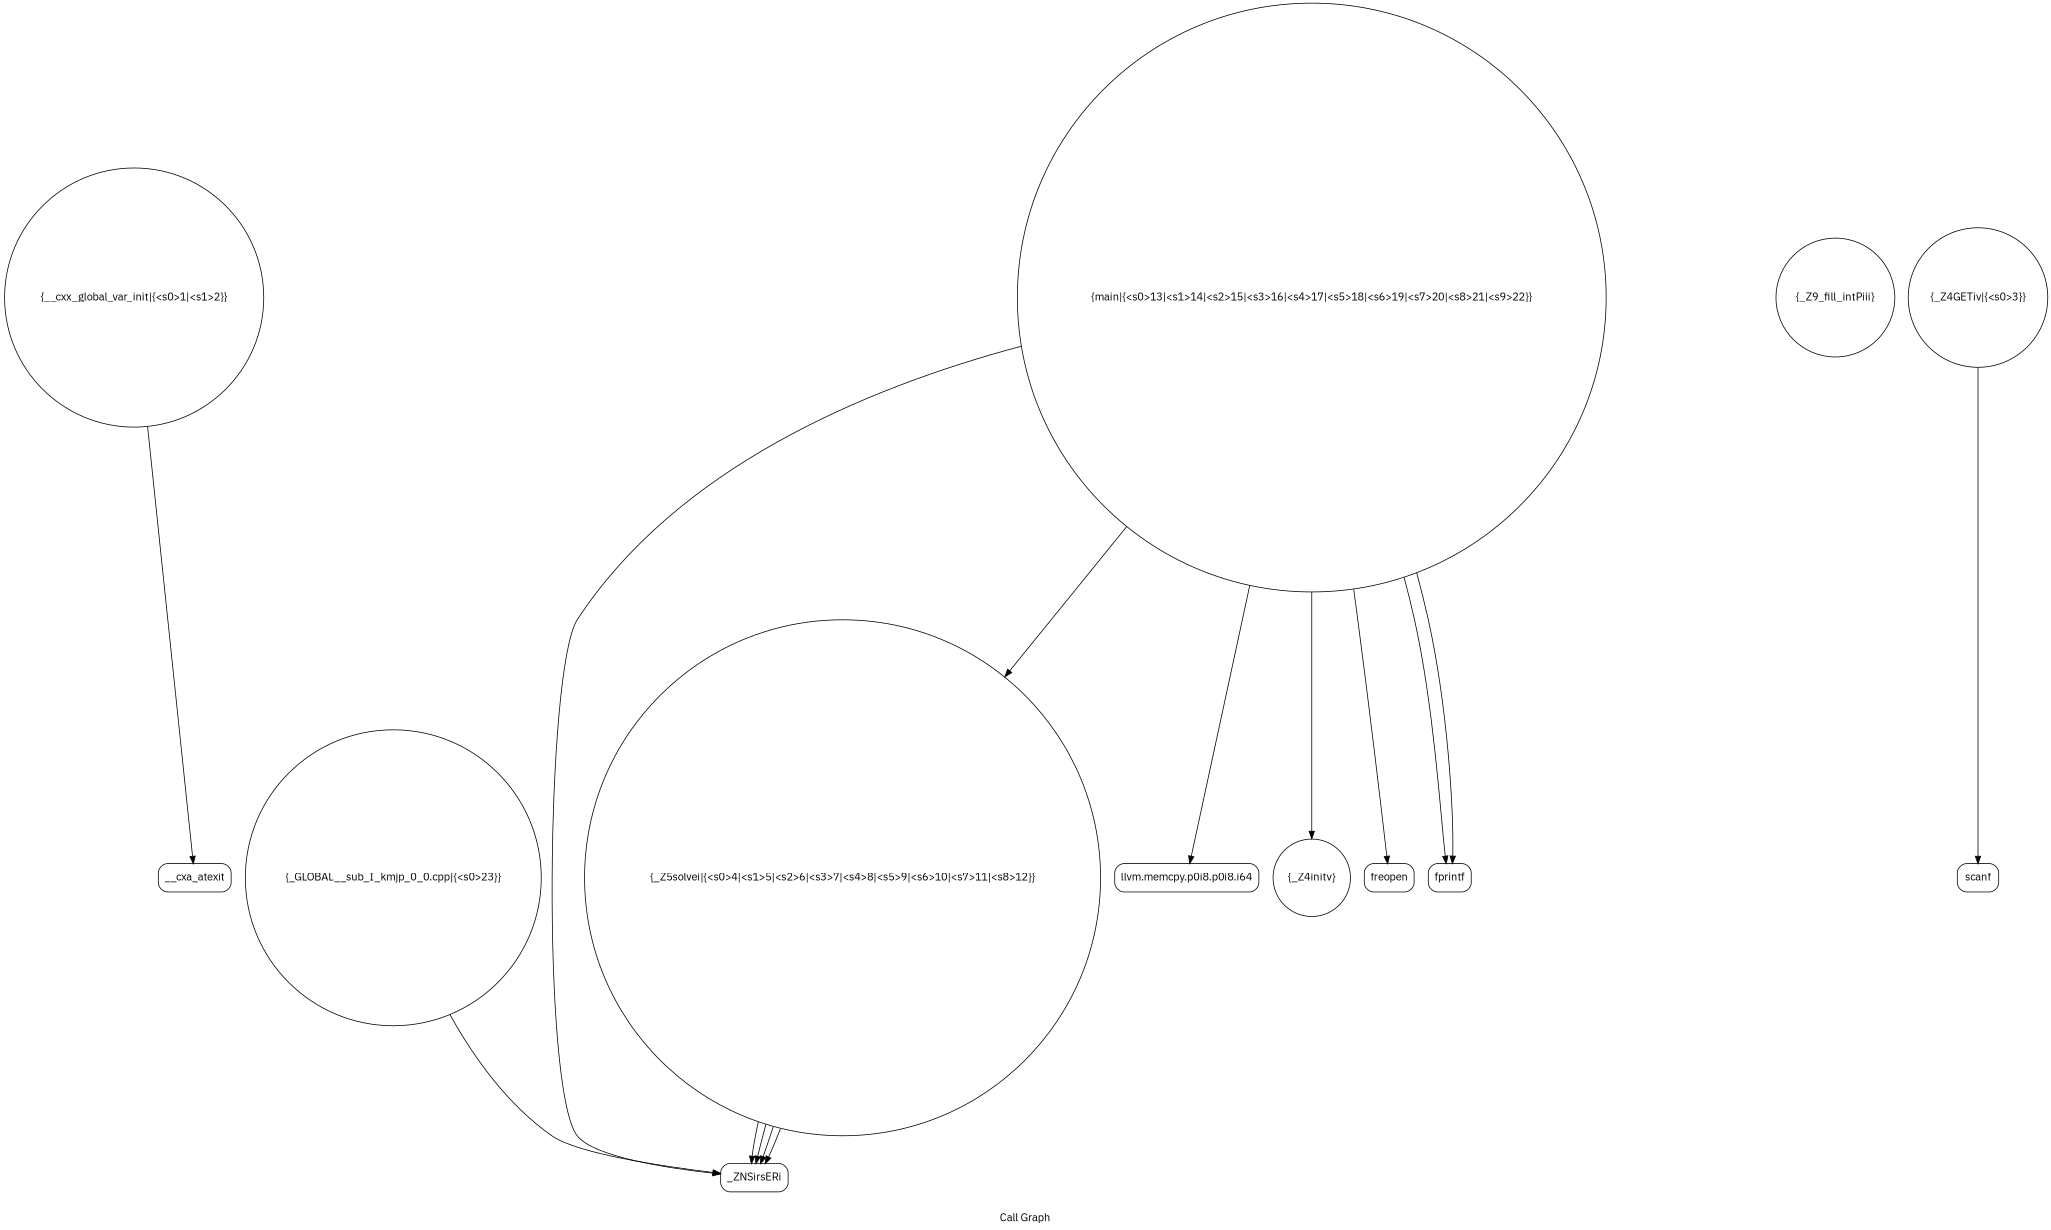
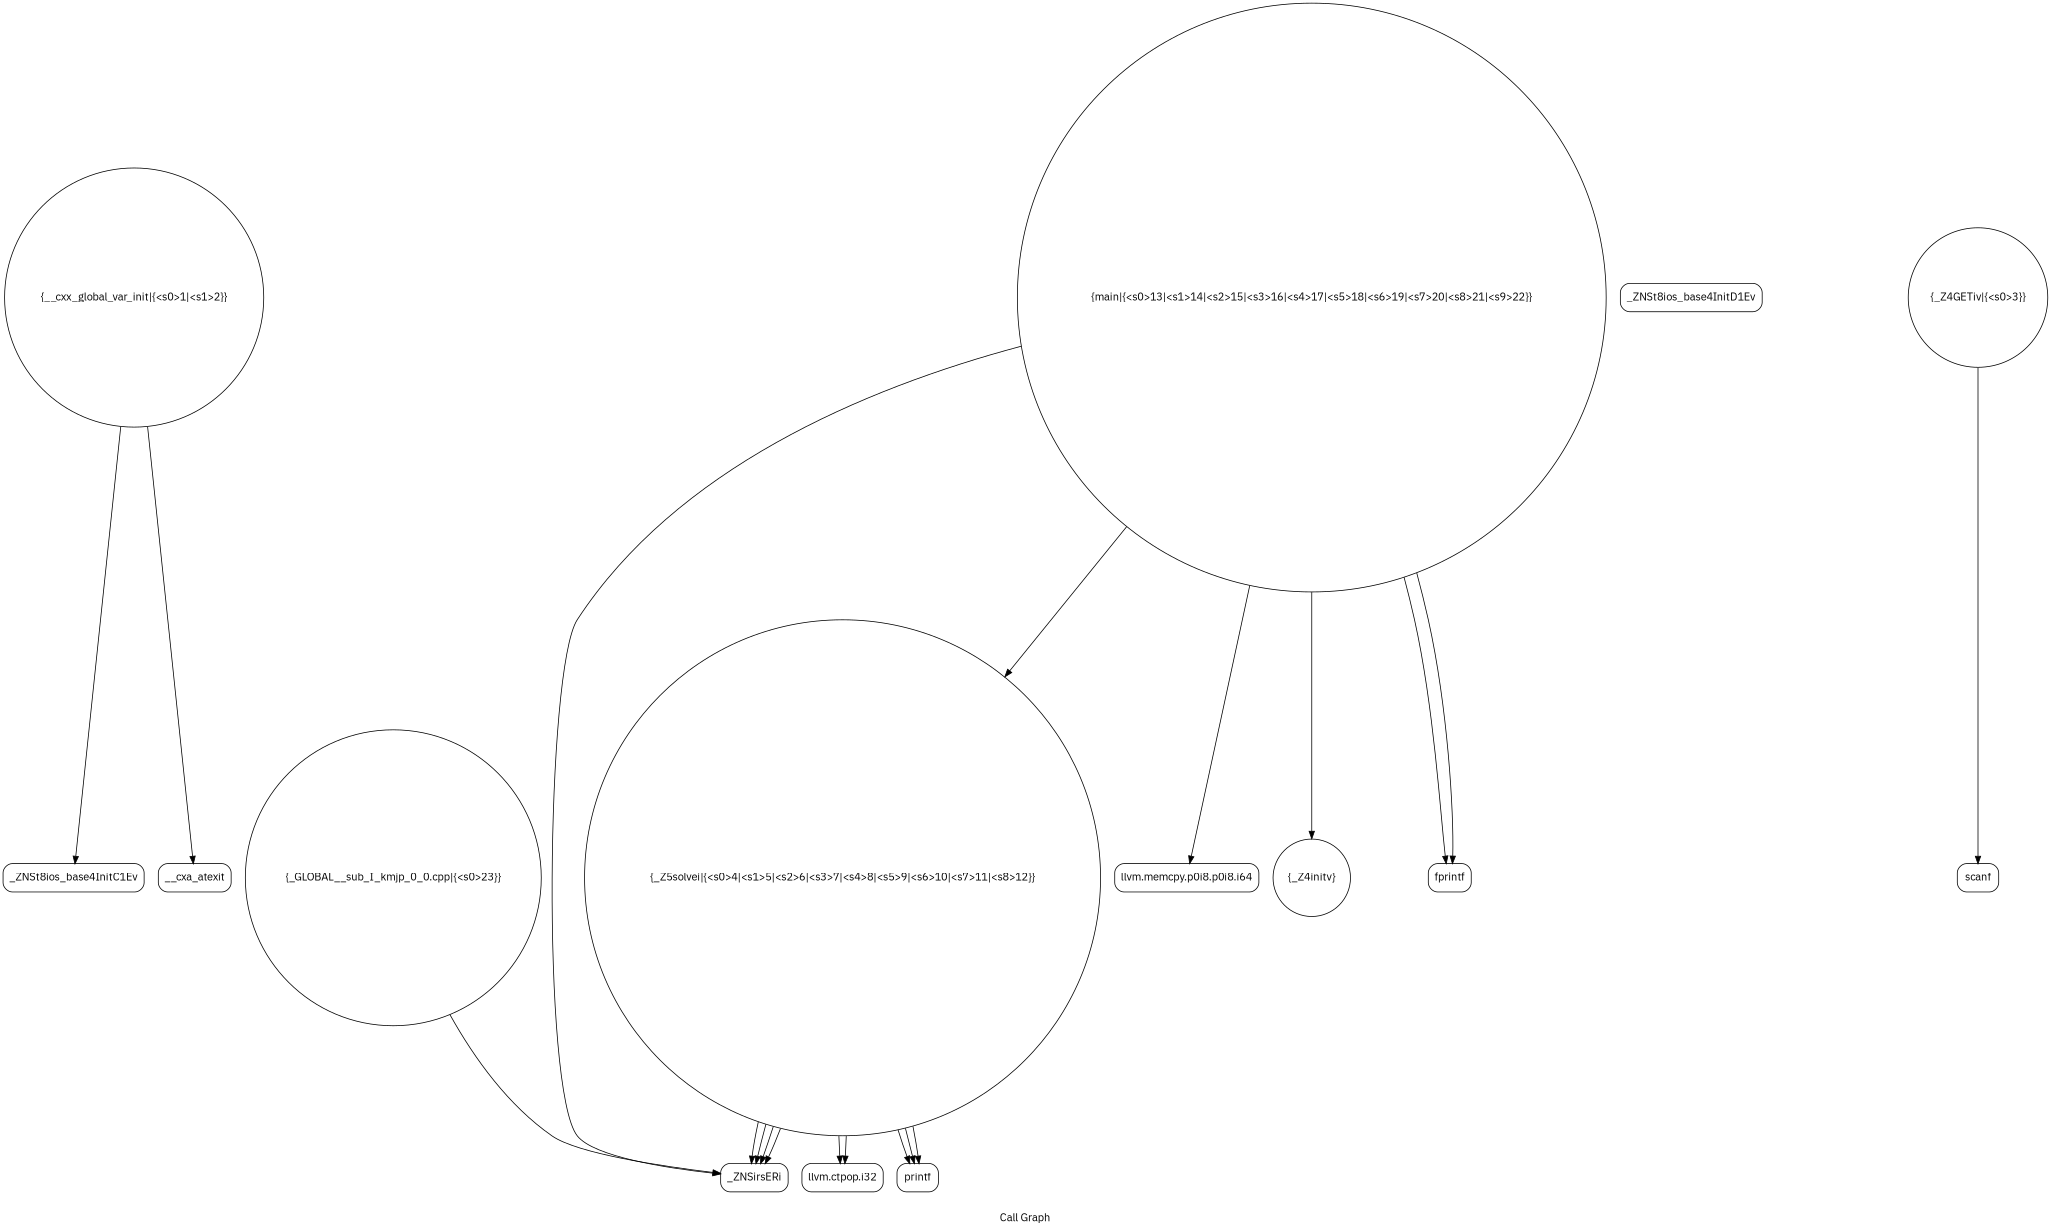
none -> (1691, 298)
(1835, 298) -> none
none -> (74, 878)
(1389, 878) -> none
none -> (843, 1178)
none -> (918, 1178)
